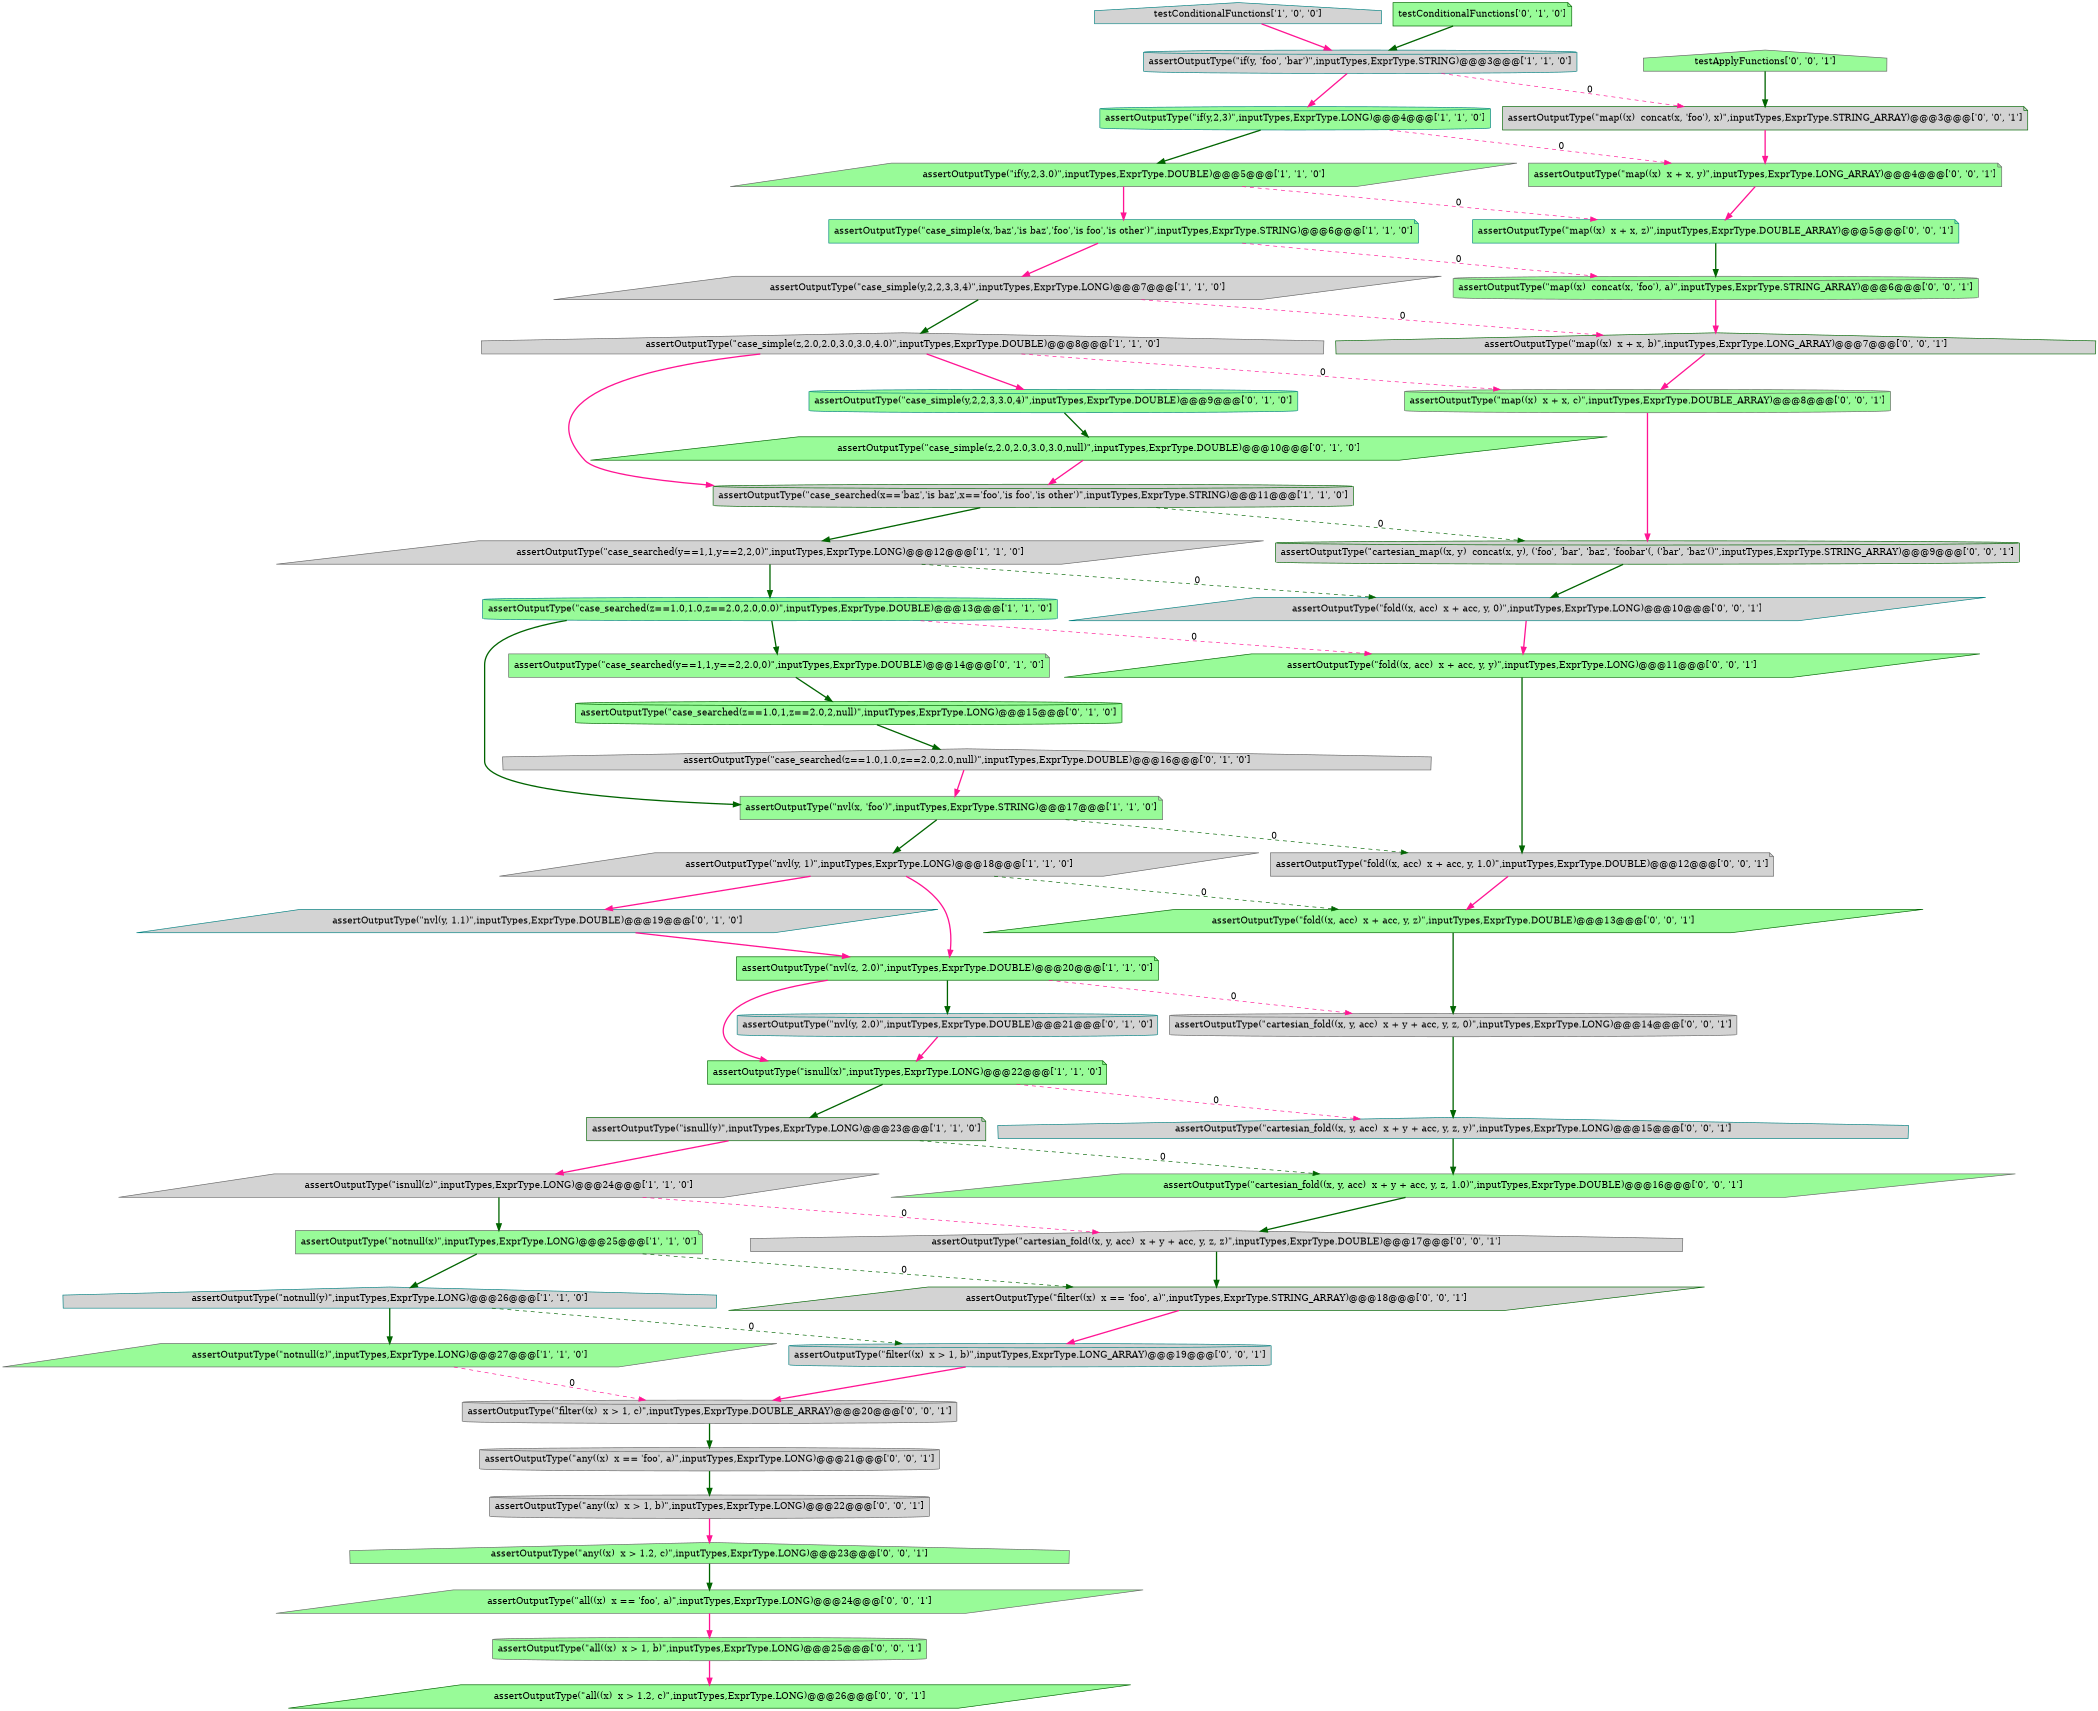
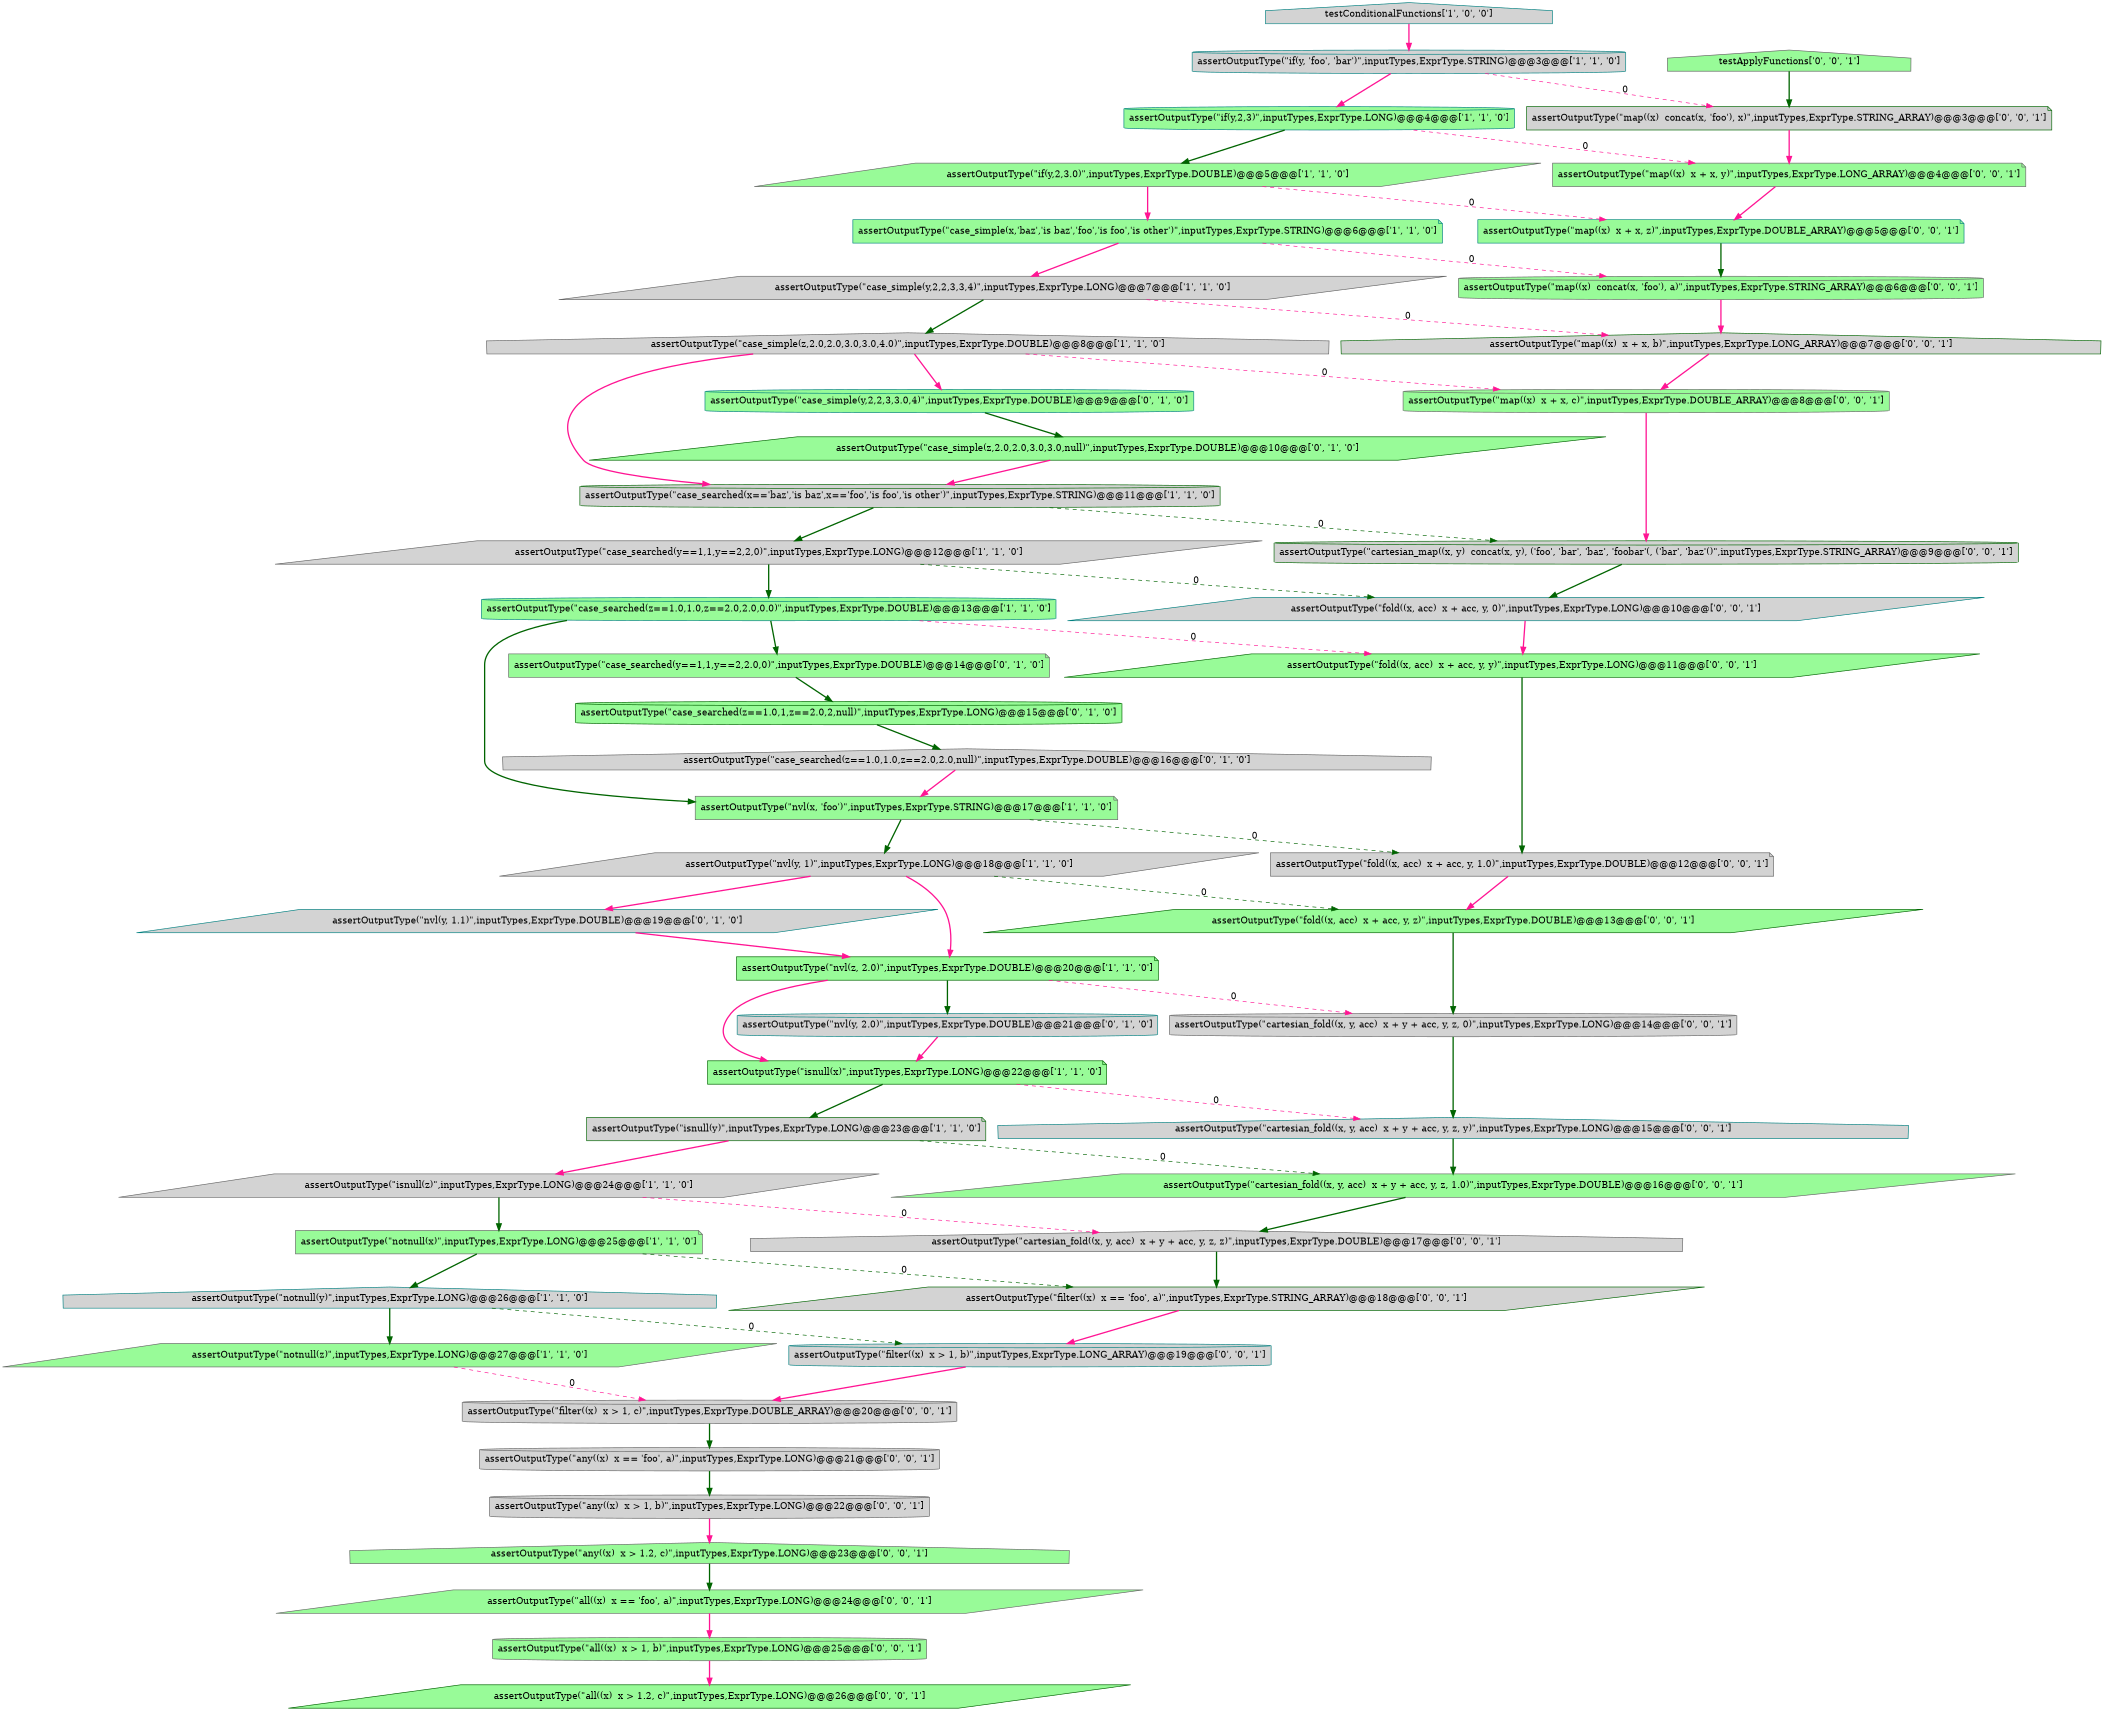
(1482, 14) -> none
